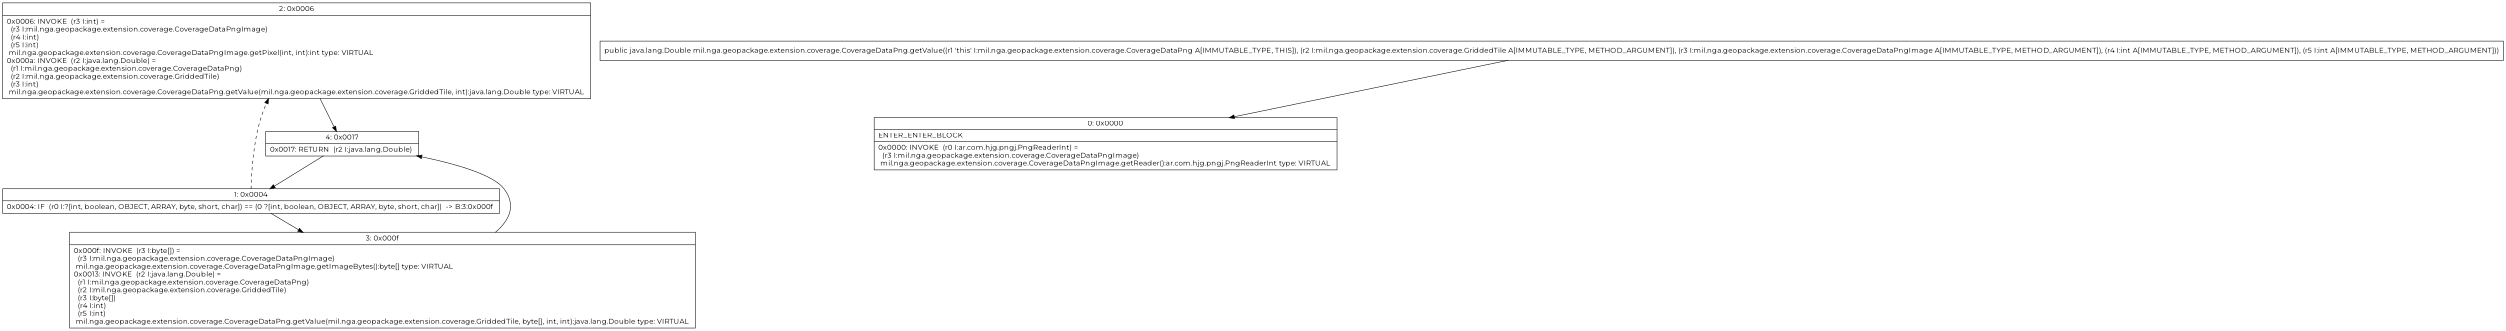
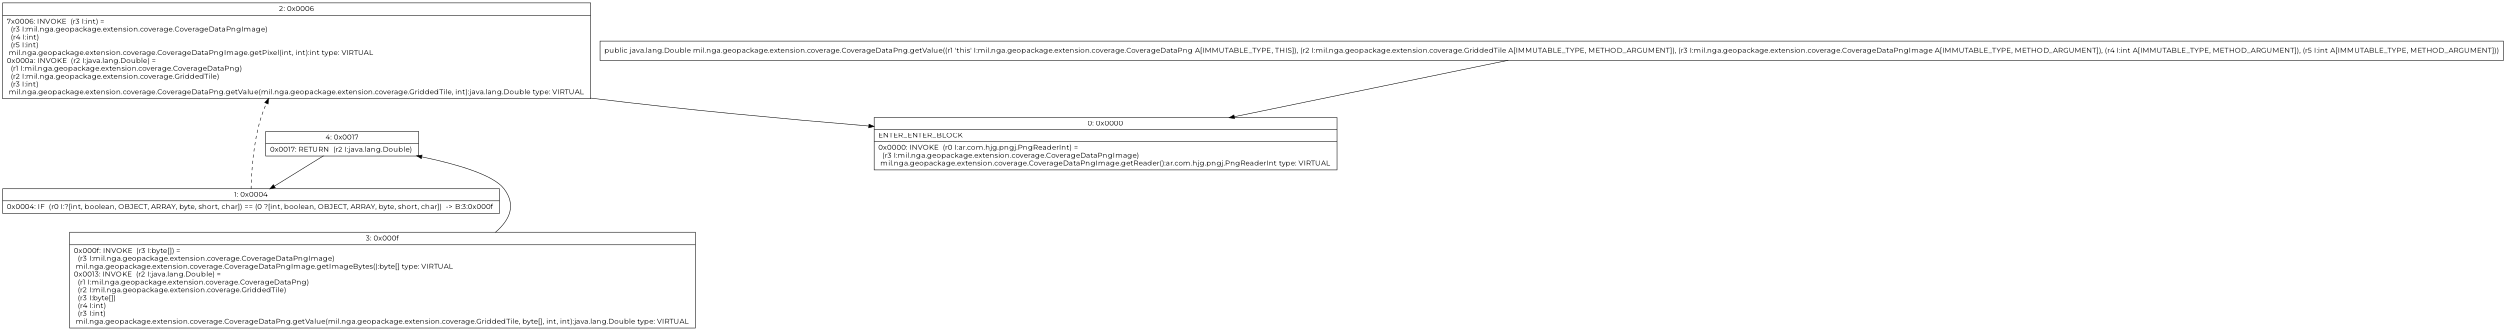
(57, 21) -> (57, 21)
(327, 113) -> (730, 113)
(285, 221) -> none
(90, 314) -> (90, 314)
